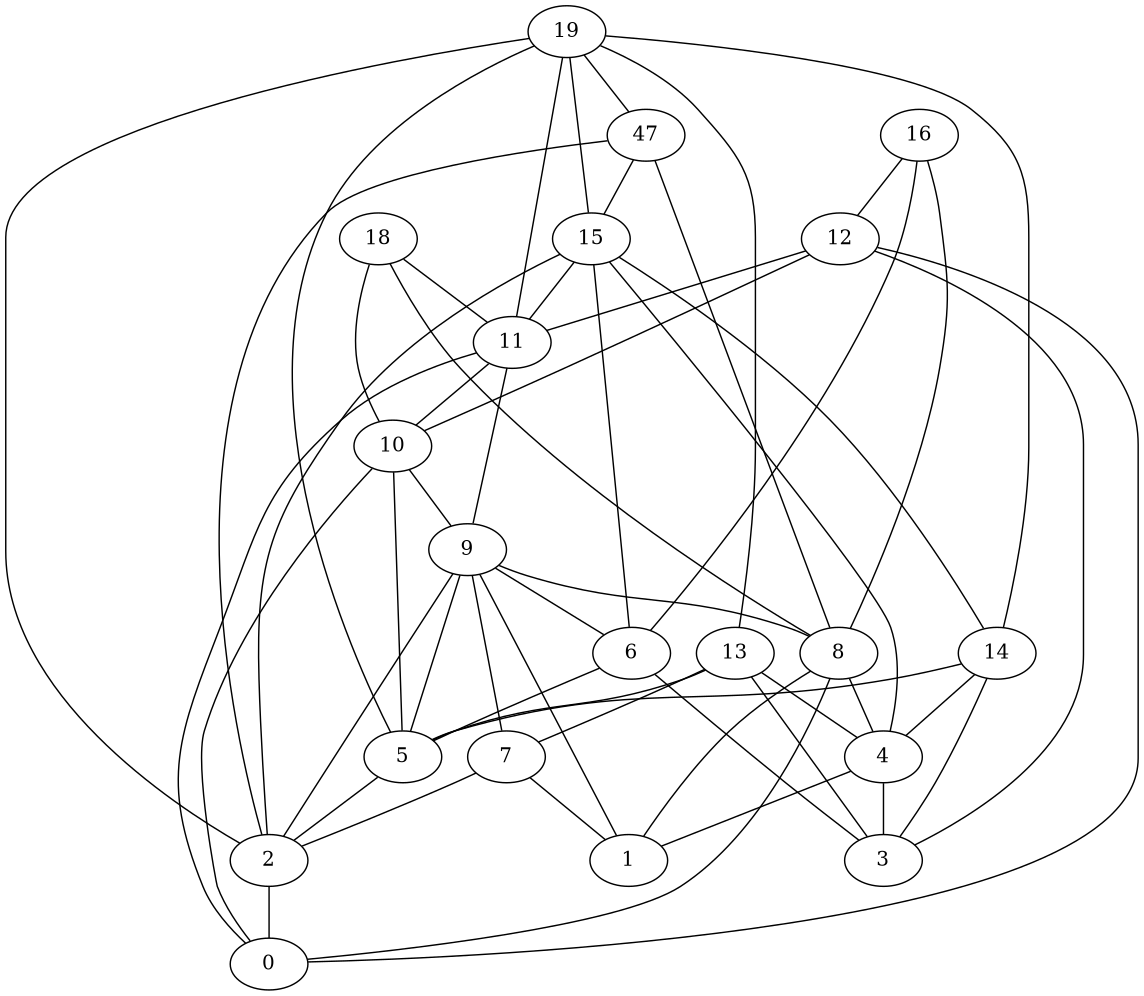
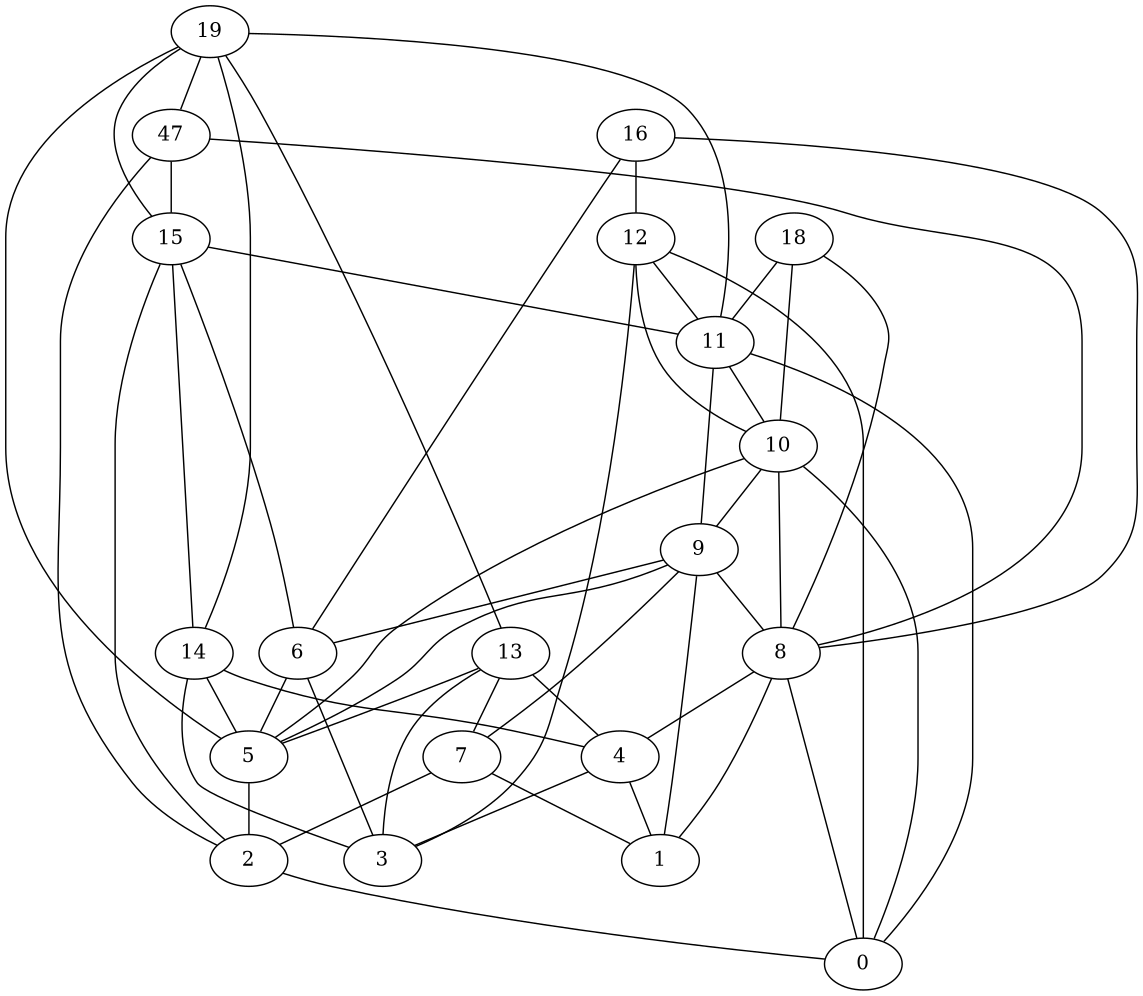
(6, 299) -> none
(788, 482) -> none
none -> (780, 550)
(368, 705) -> none
